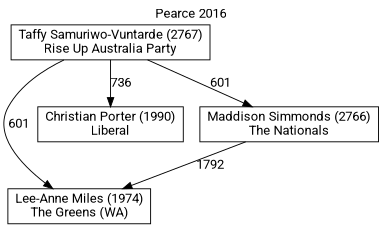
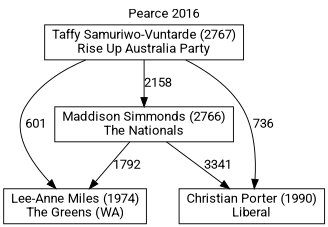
(221, 83) -> (158, 83)
none -> (194, 163)
